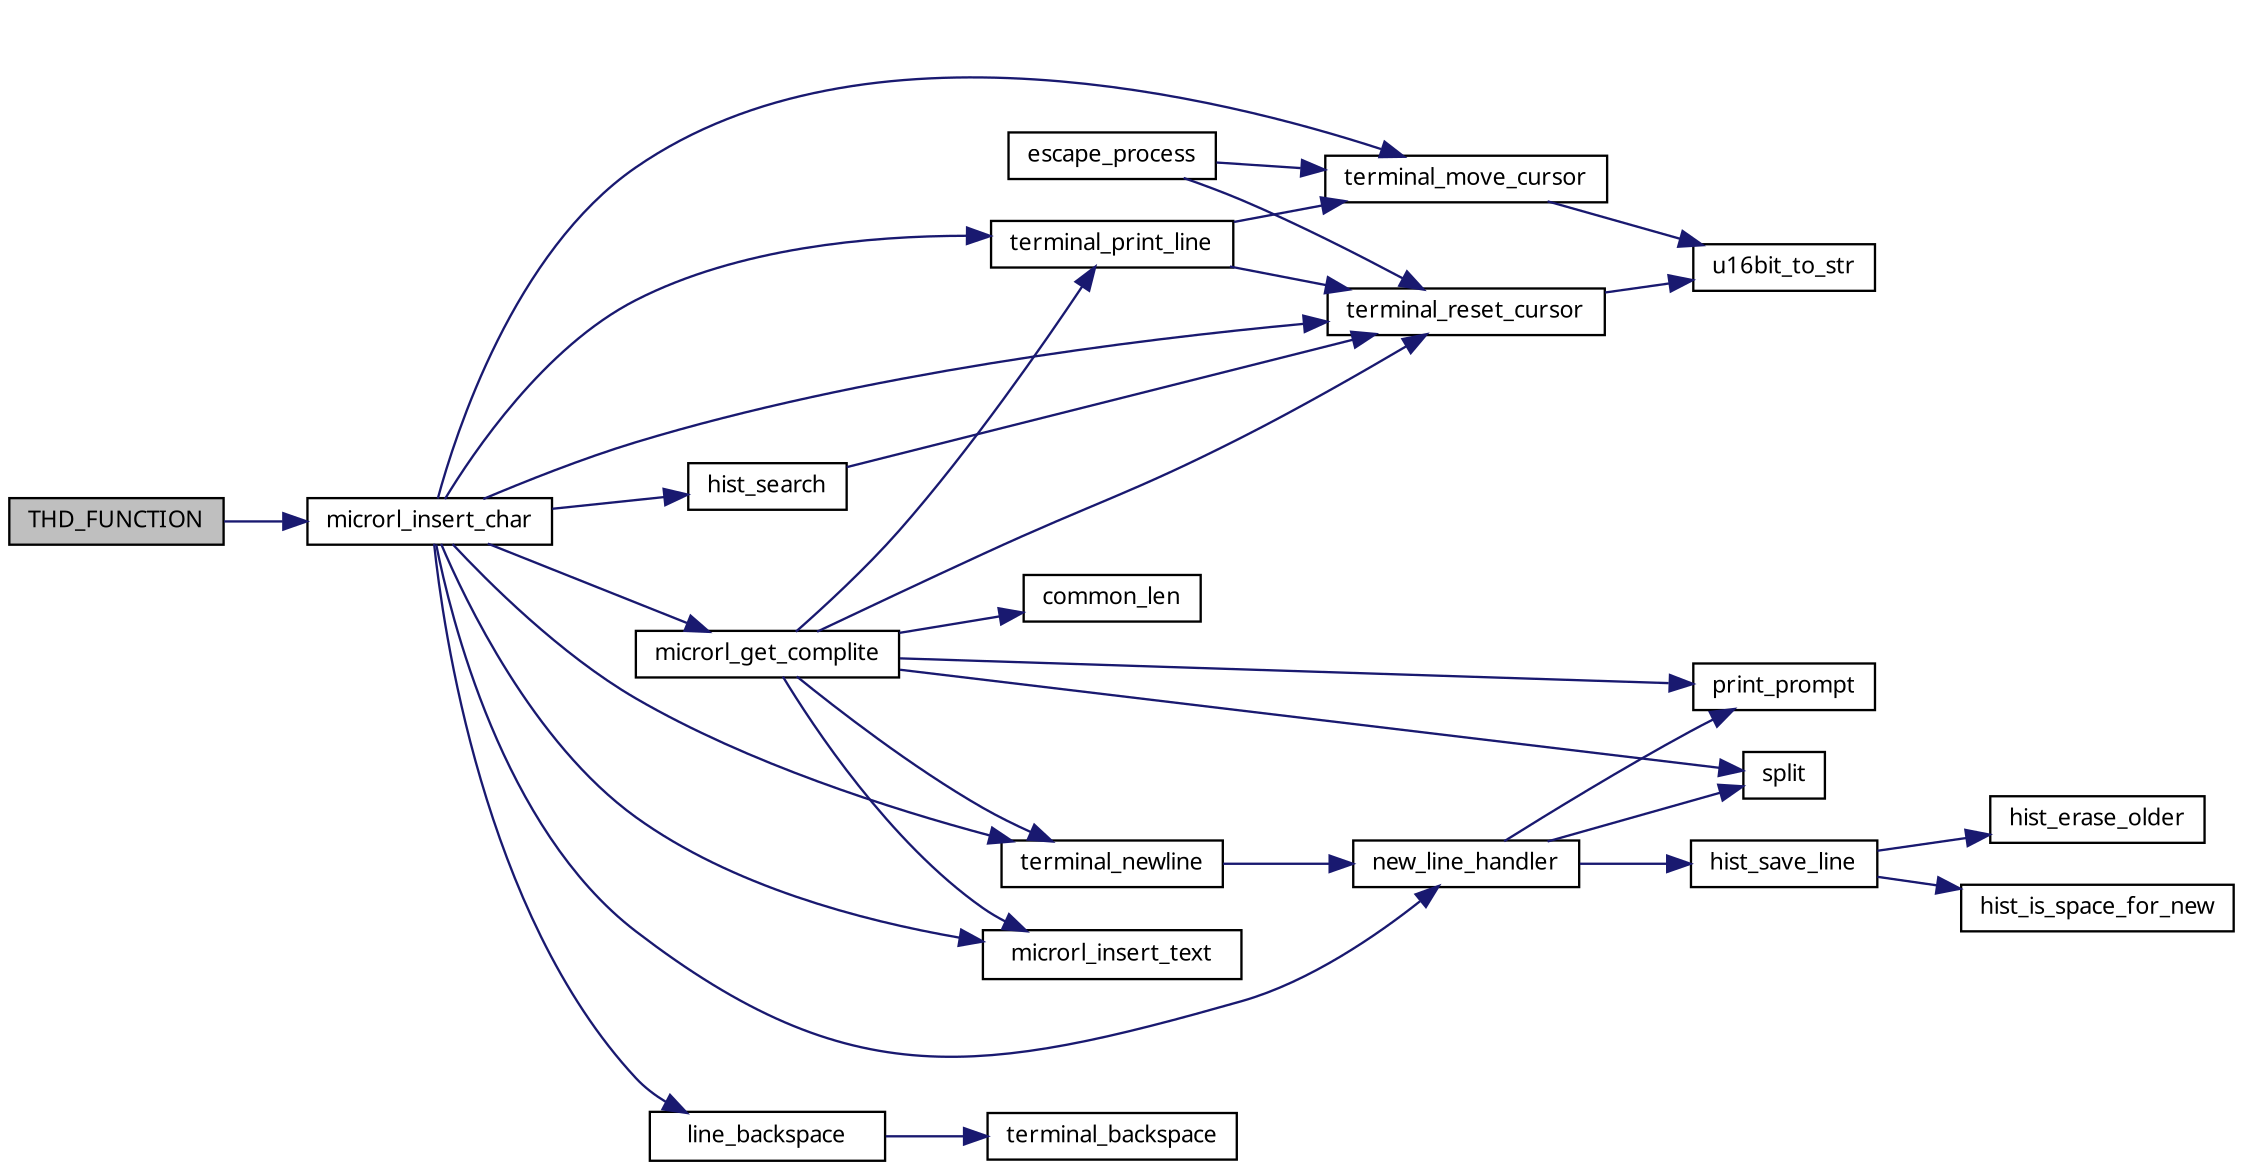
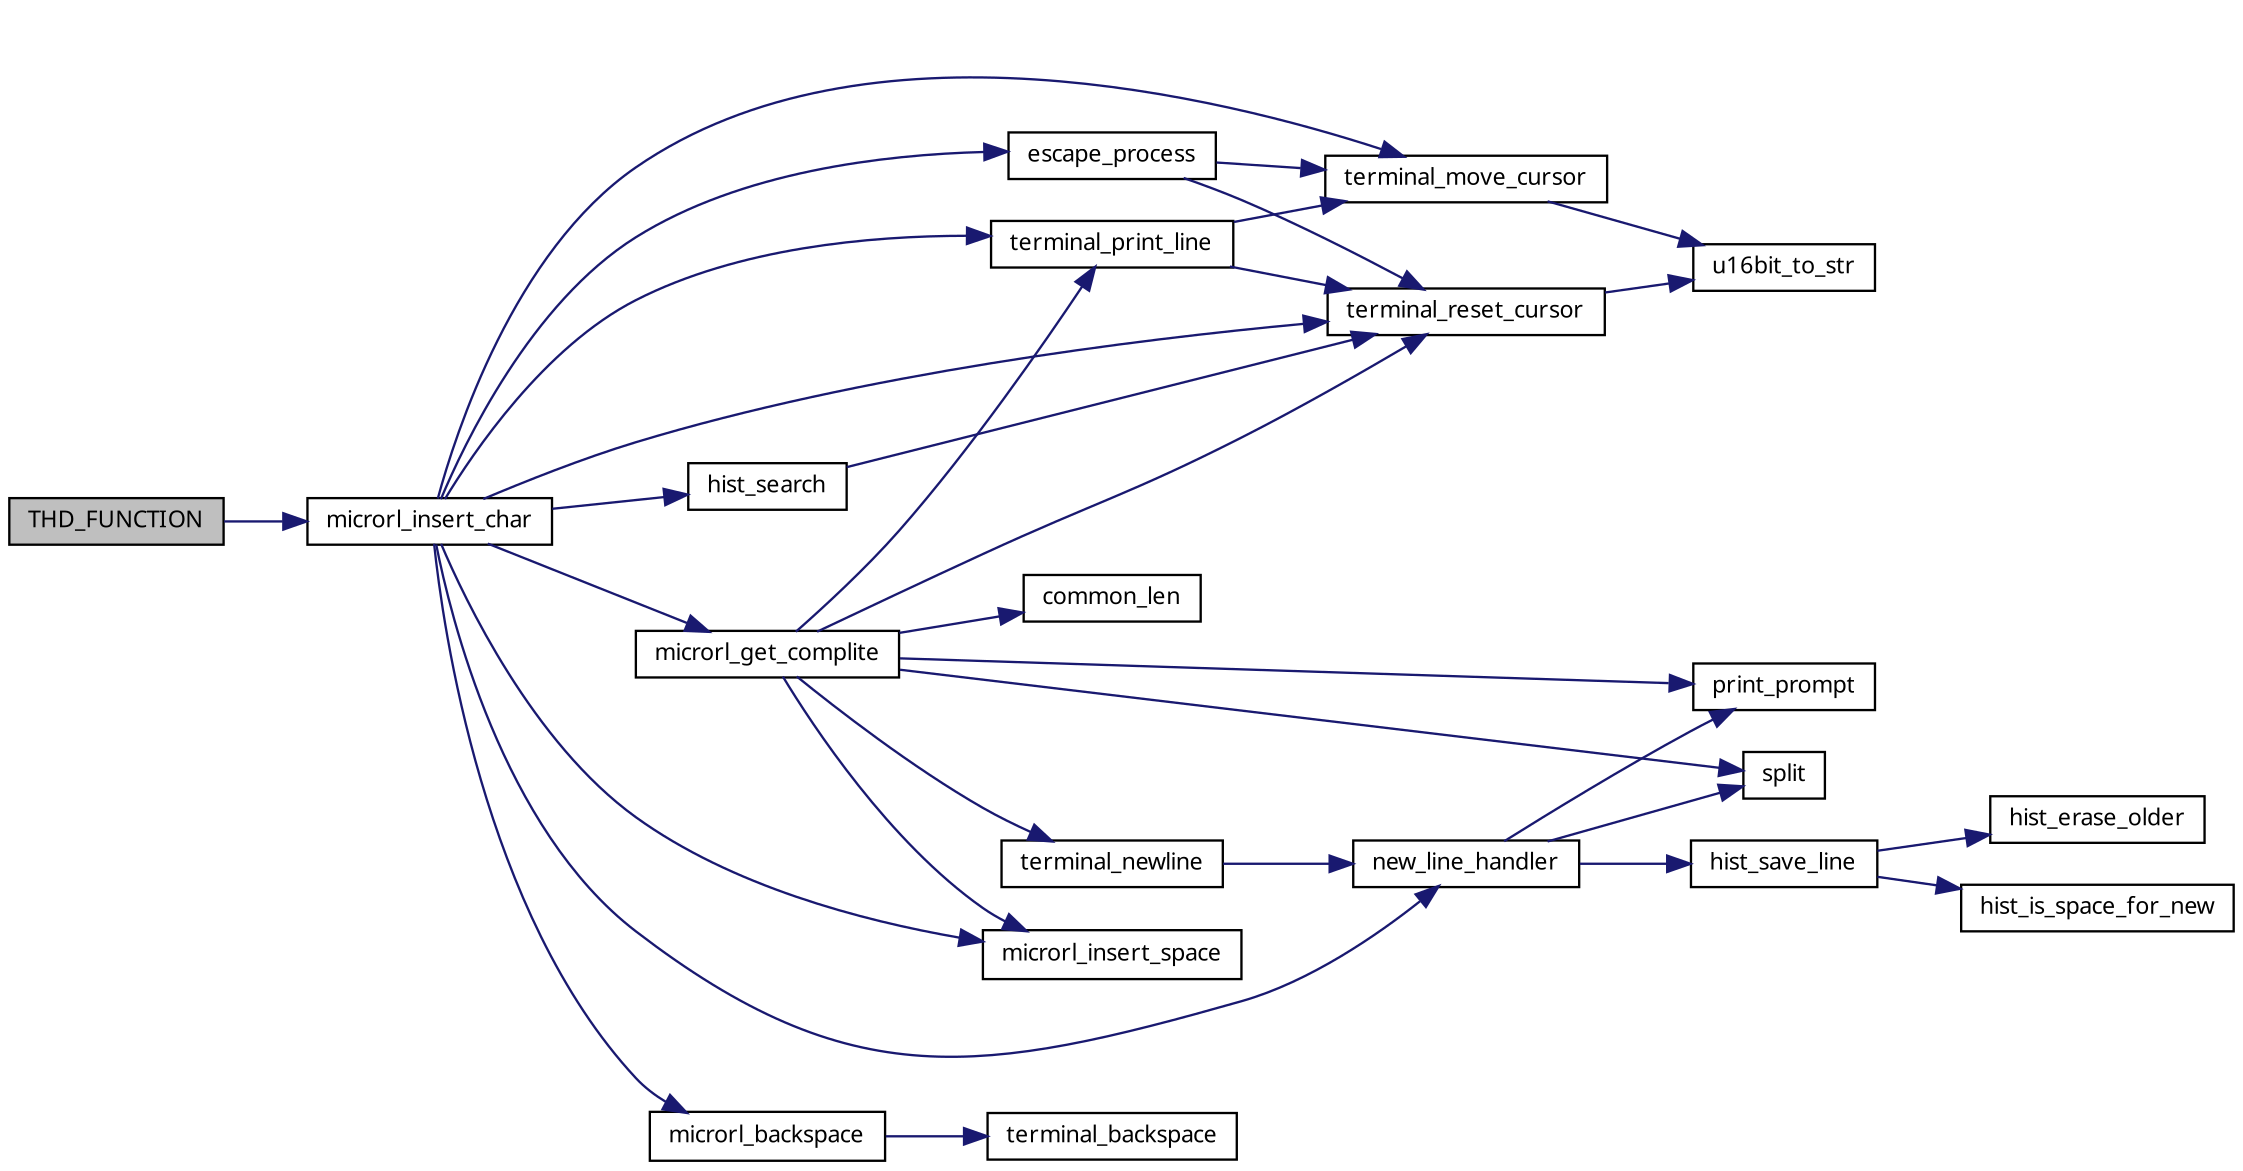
(698, 731) -> (650, 230)
(1112, 955) -> (1112, 955)
(767, 1136) -> (767, 1136)
